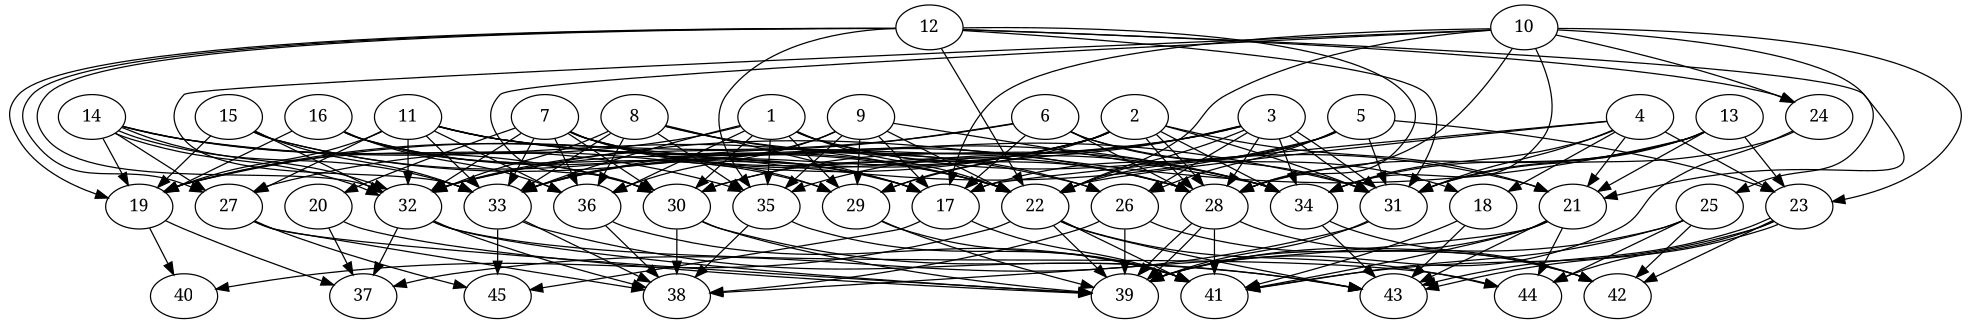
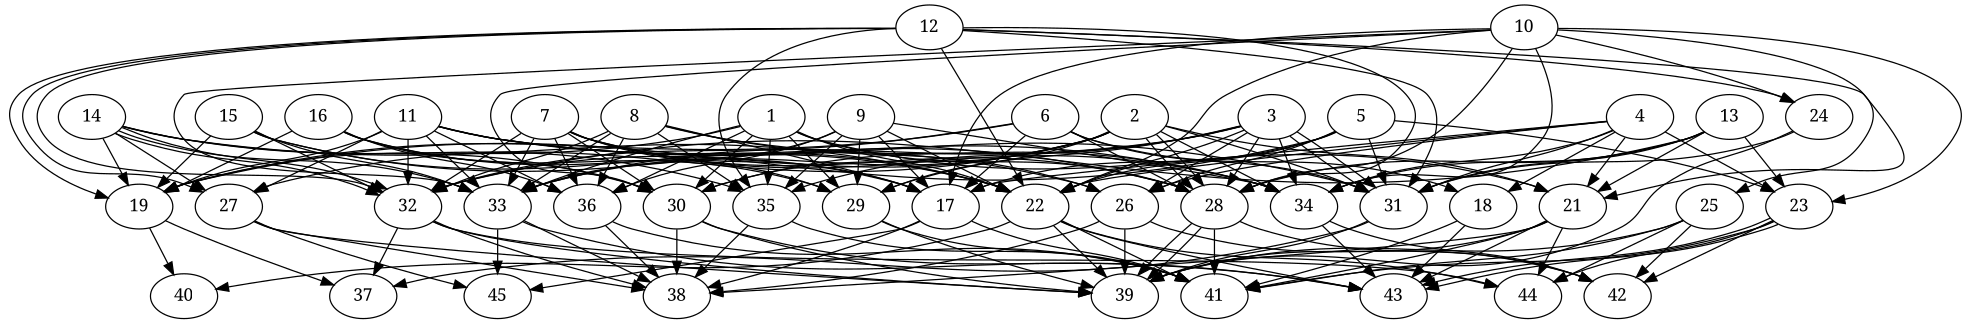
none -> (1384, 147)
(318, 207) -> none
none -> (821, 256)
